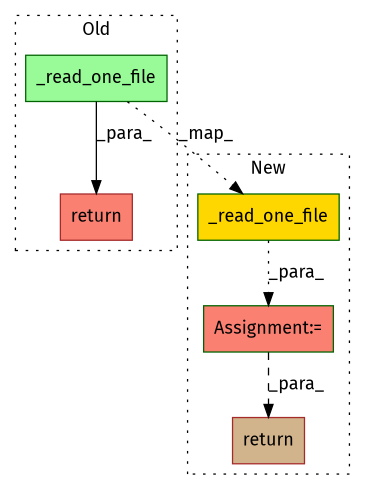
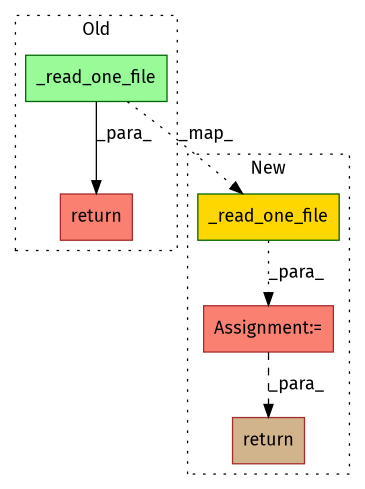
(269, 329) -> (269, 329)
